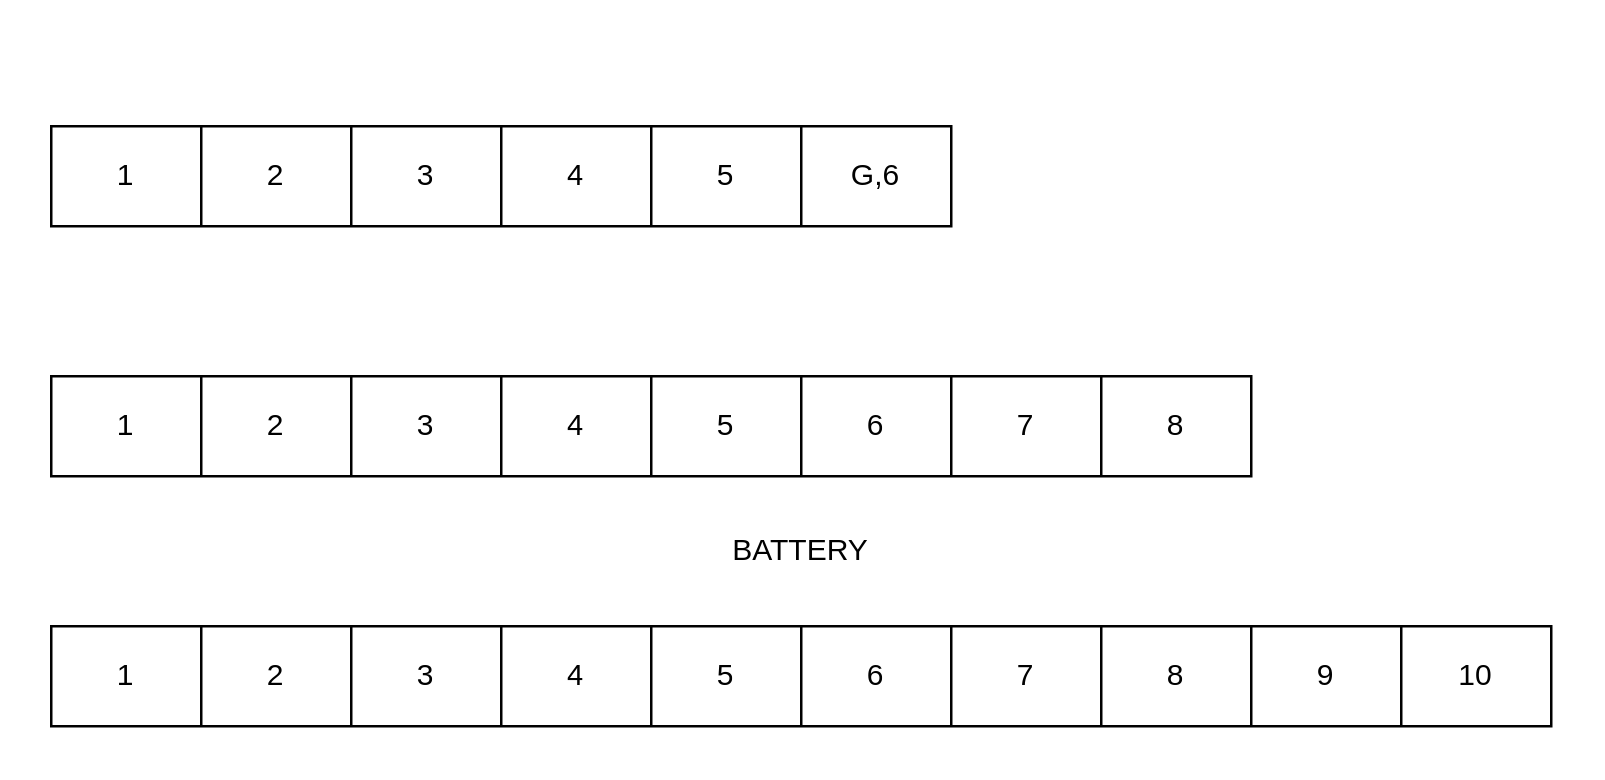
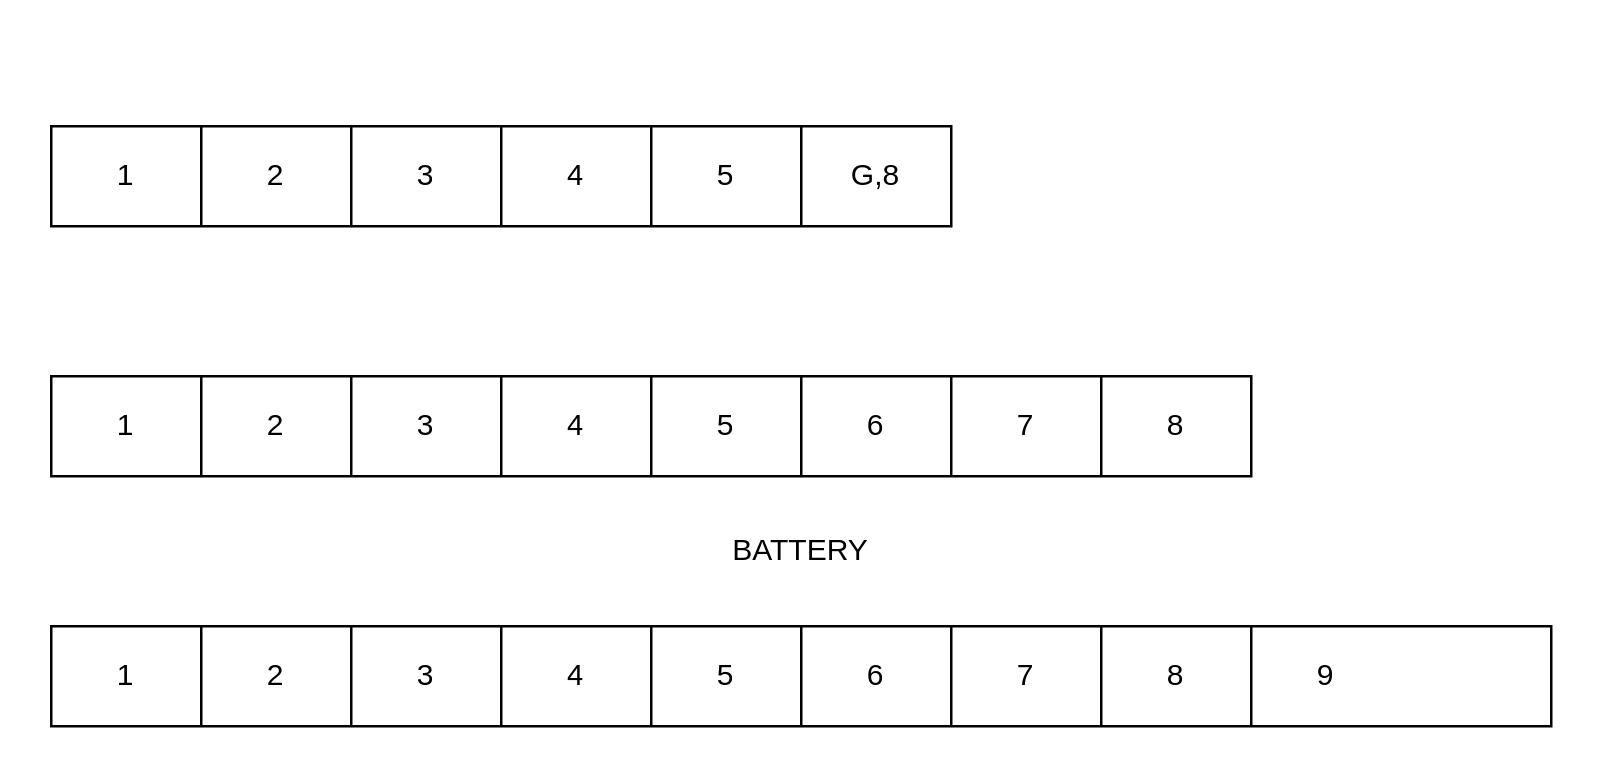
(876, 176) -> (876, 176)
(1476, 676) -> none
